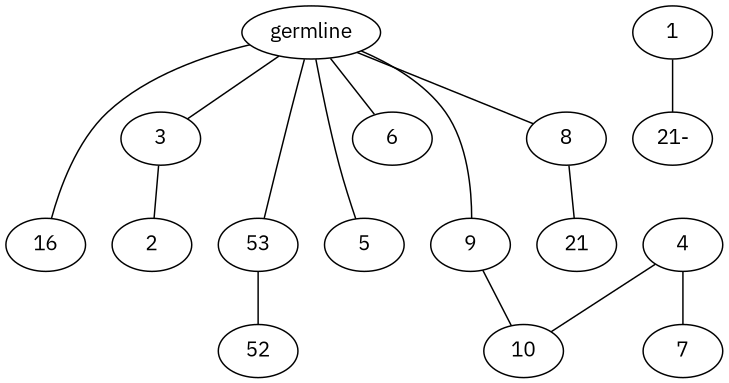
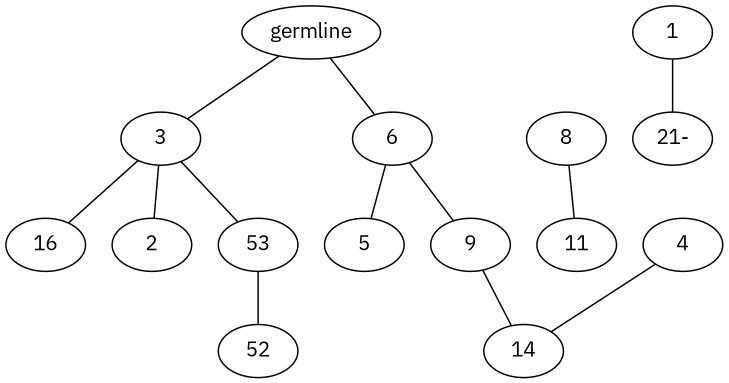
(445, 88) -> none
(122, 100) -> (103, 192)
(447, 115) -> (431, 192)
(284, 139) -> (209, 192)
(333, 140) -> (378, 192)
(577, 245) -> (577, 245)
(524, 351) -> (524, 351)
(683, 351) -> none
